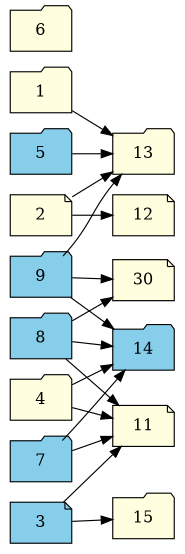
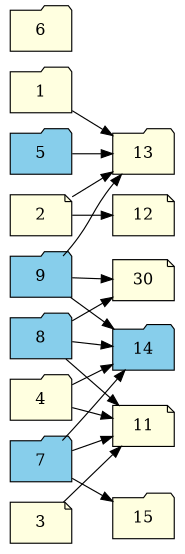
(87, 521) -> (89, 488)
(41, 523) -> (41, 523)
